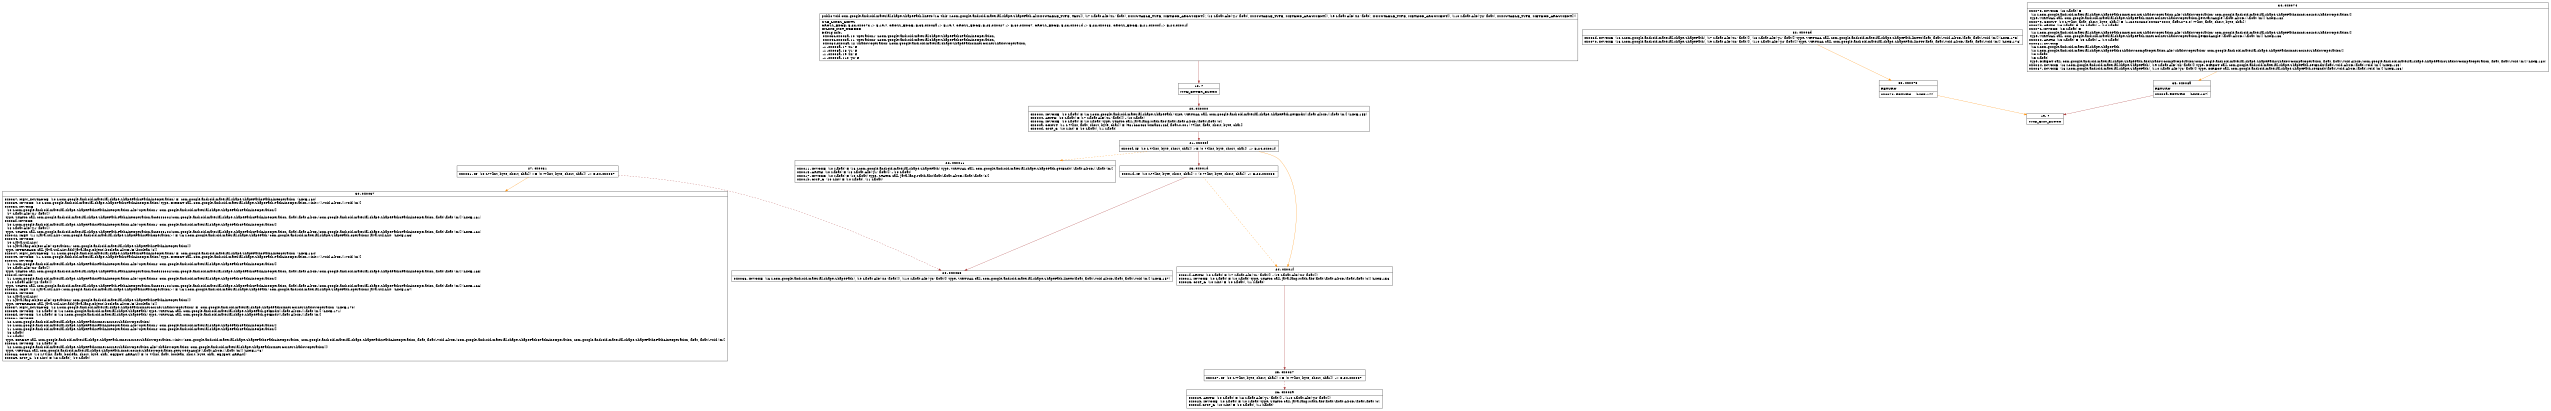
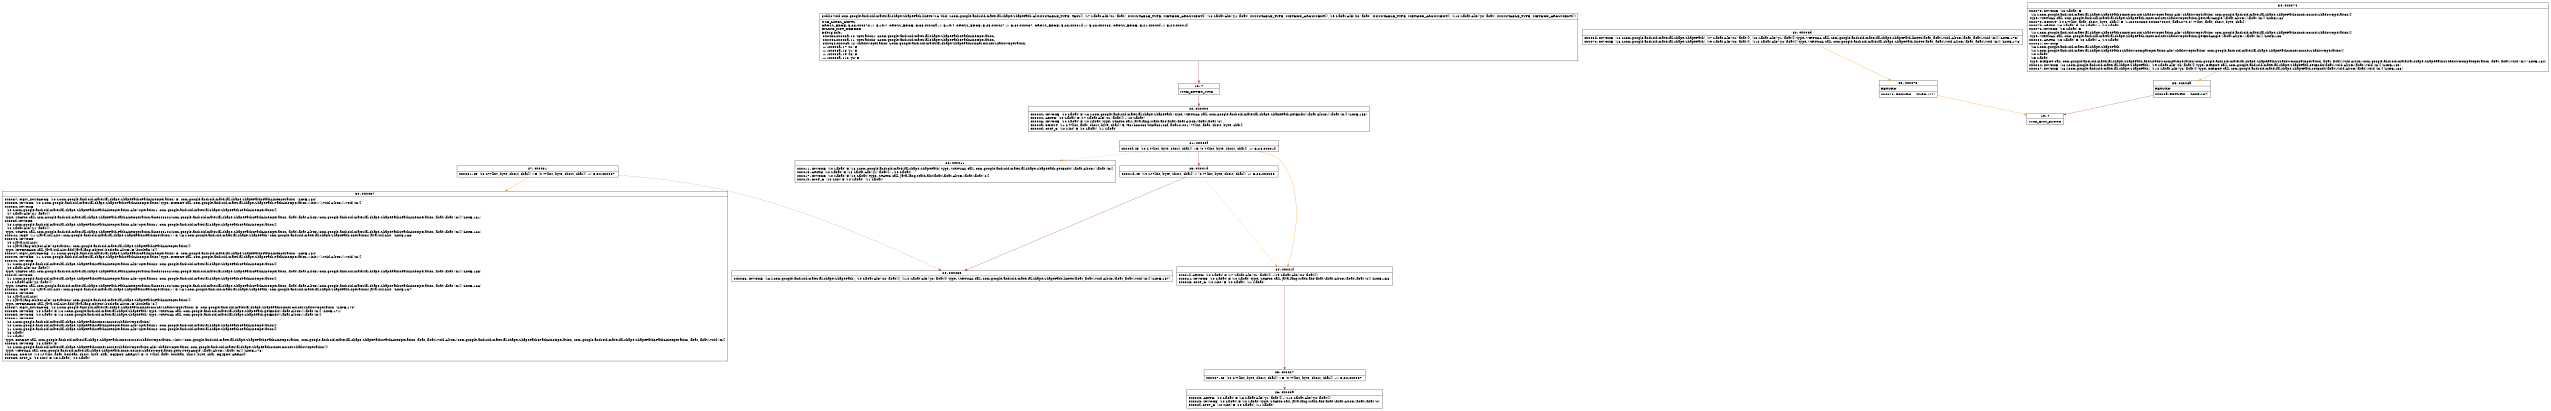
(1199, 92) -> (1197, 92)
(1908, 94) -> (1908, 94)
(1199, 135) -> none
